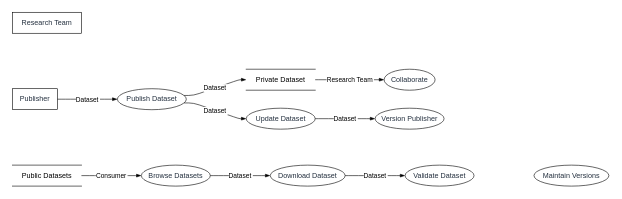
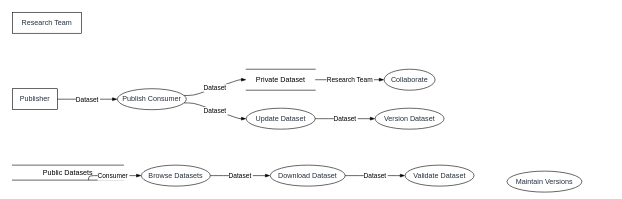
(152, 99) -> (152, 99)
(410, 119) -> (410, 119)
(47, 176) -> (68, 173)
(572, 176) -> (545, 182)
